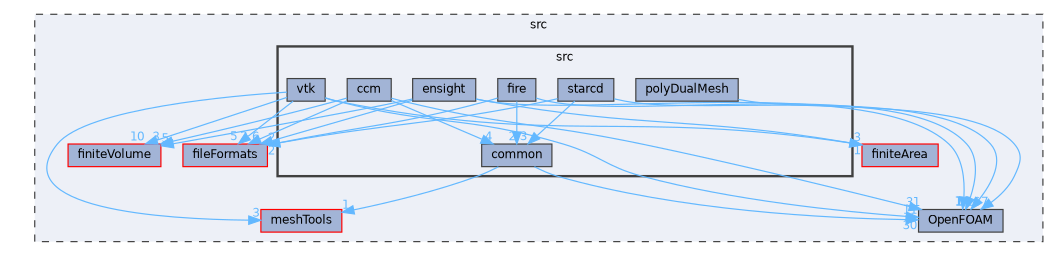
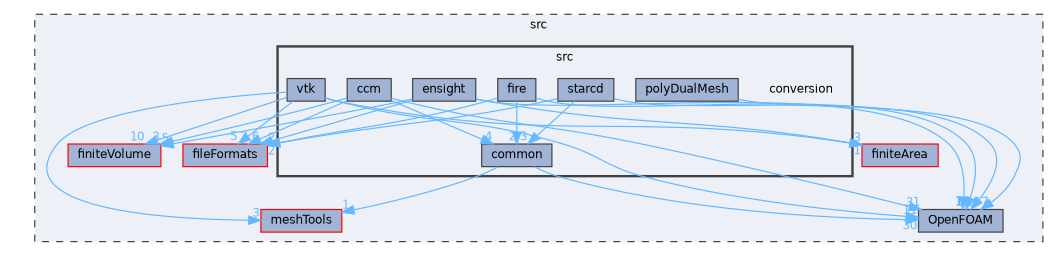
none -> (801, 90)
